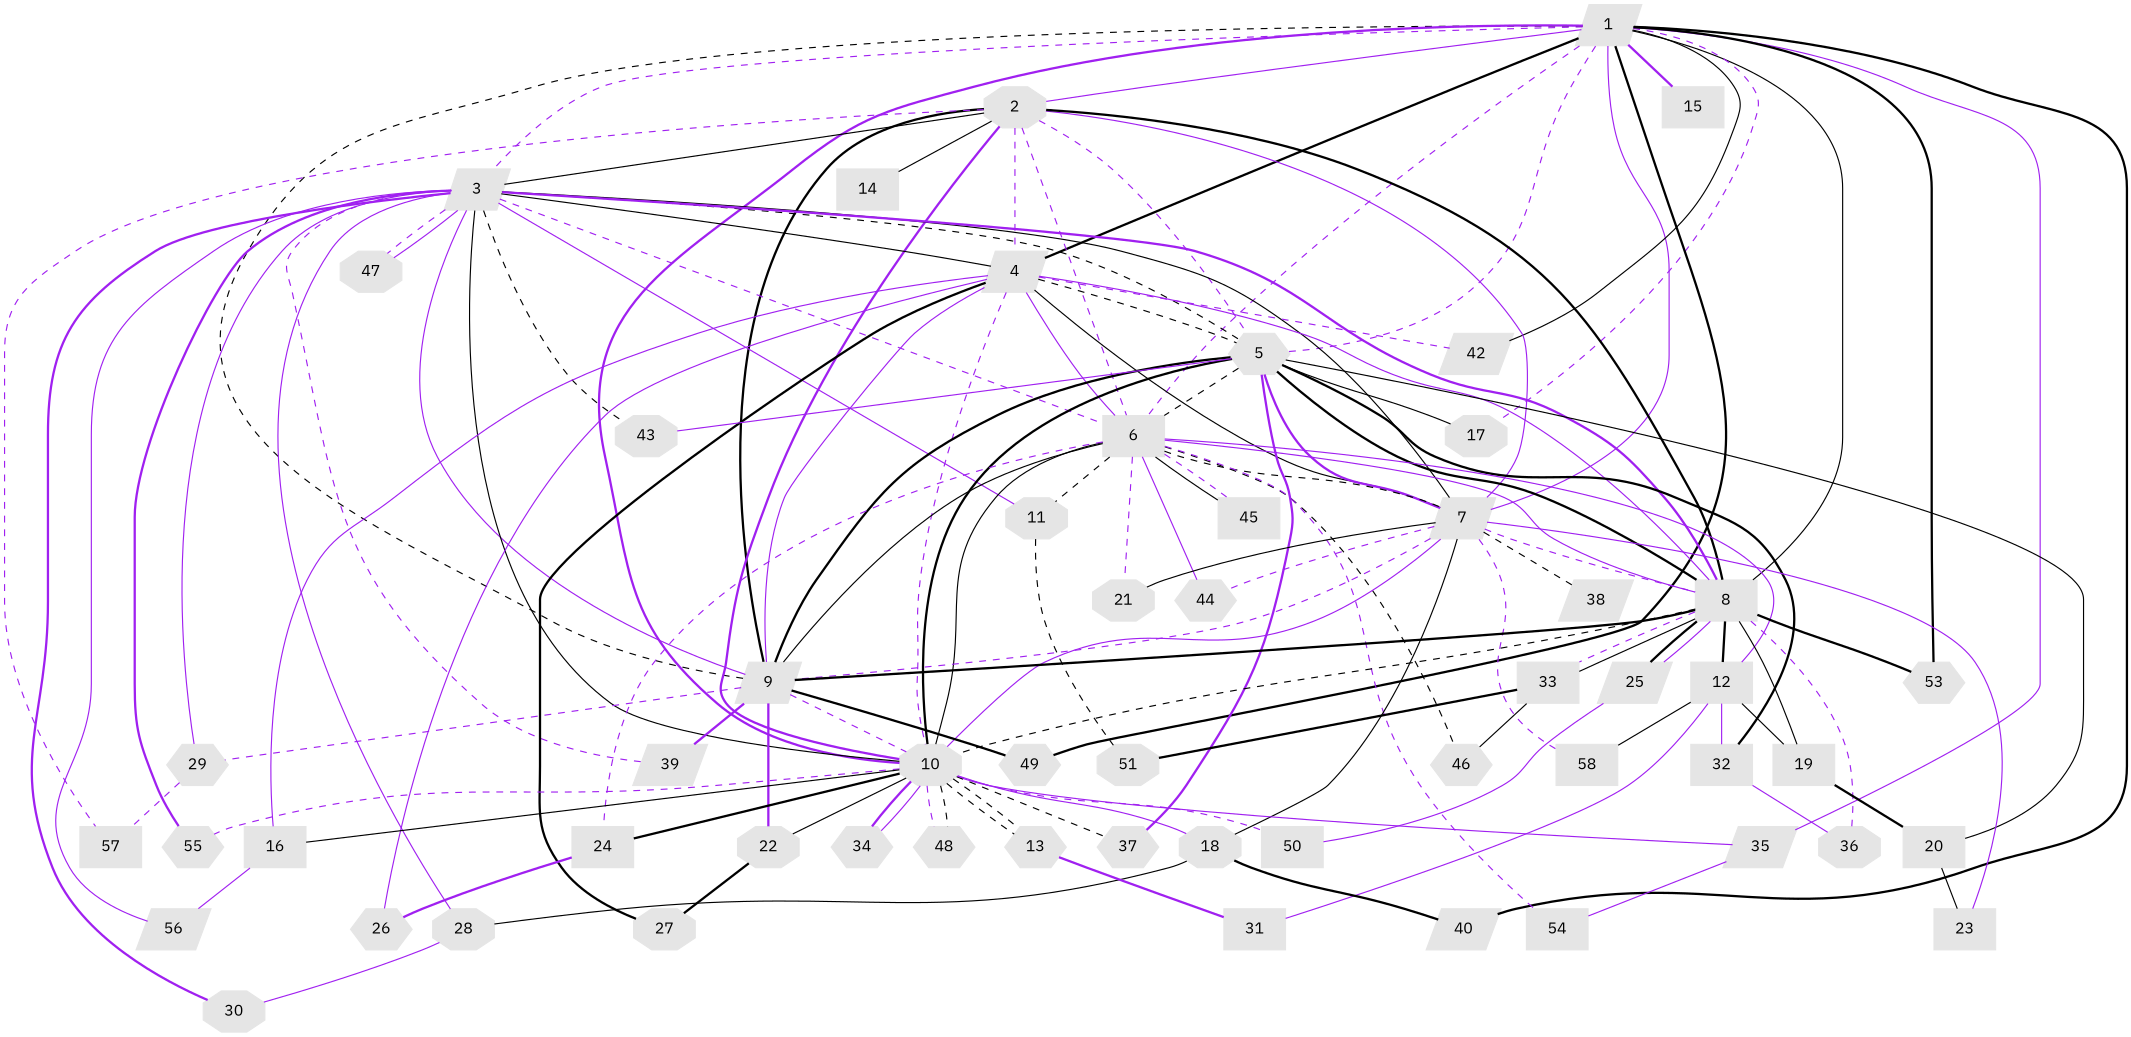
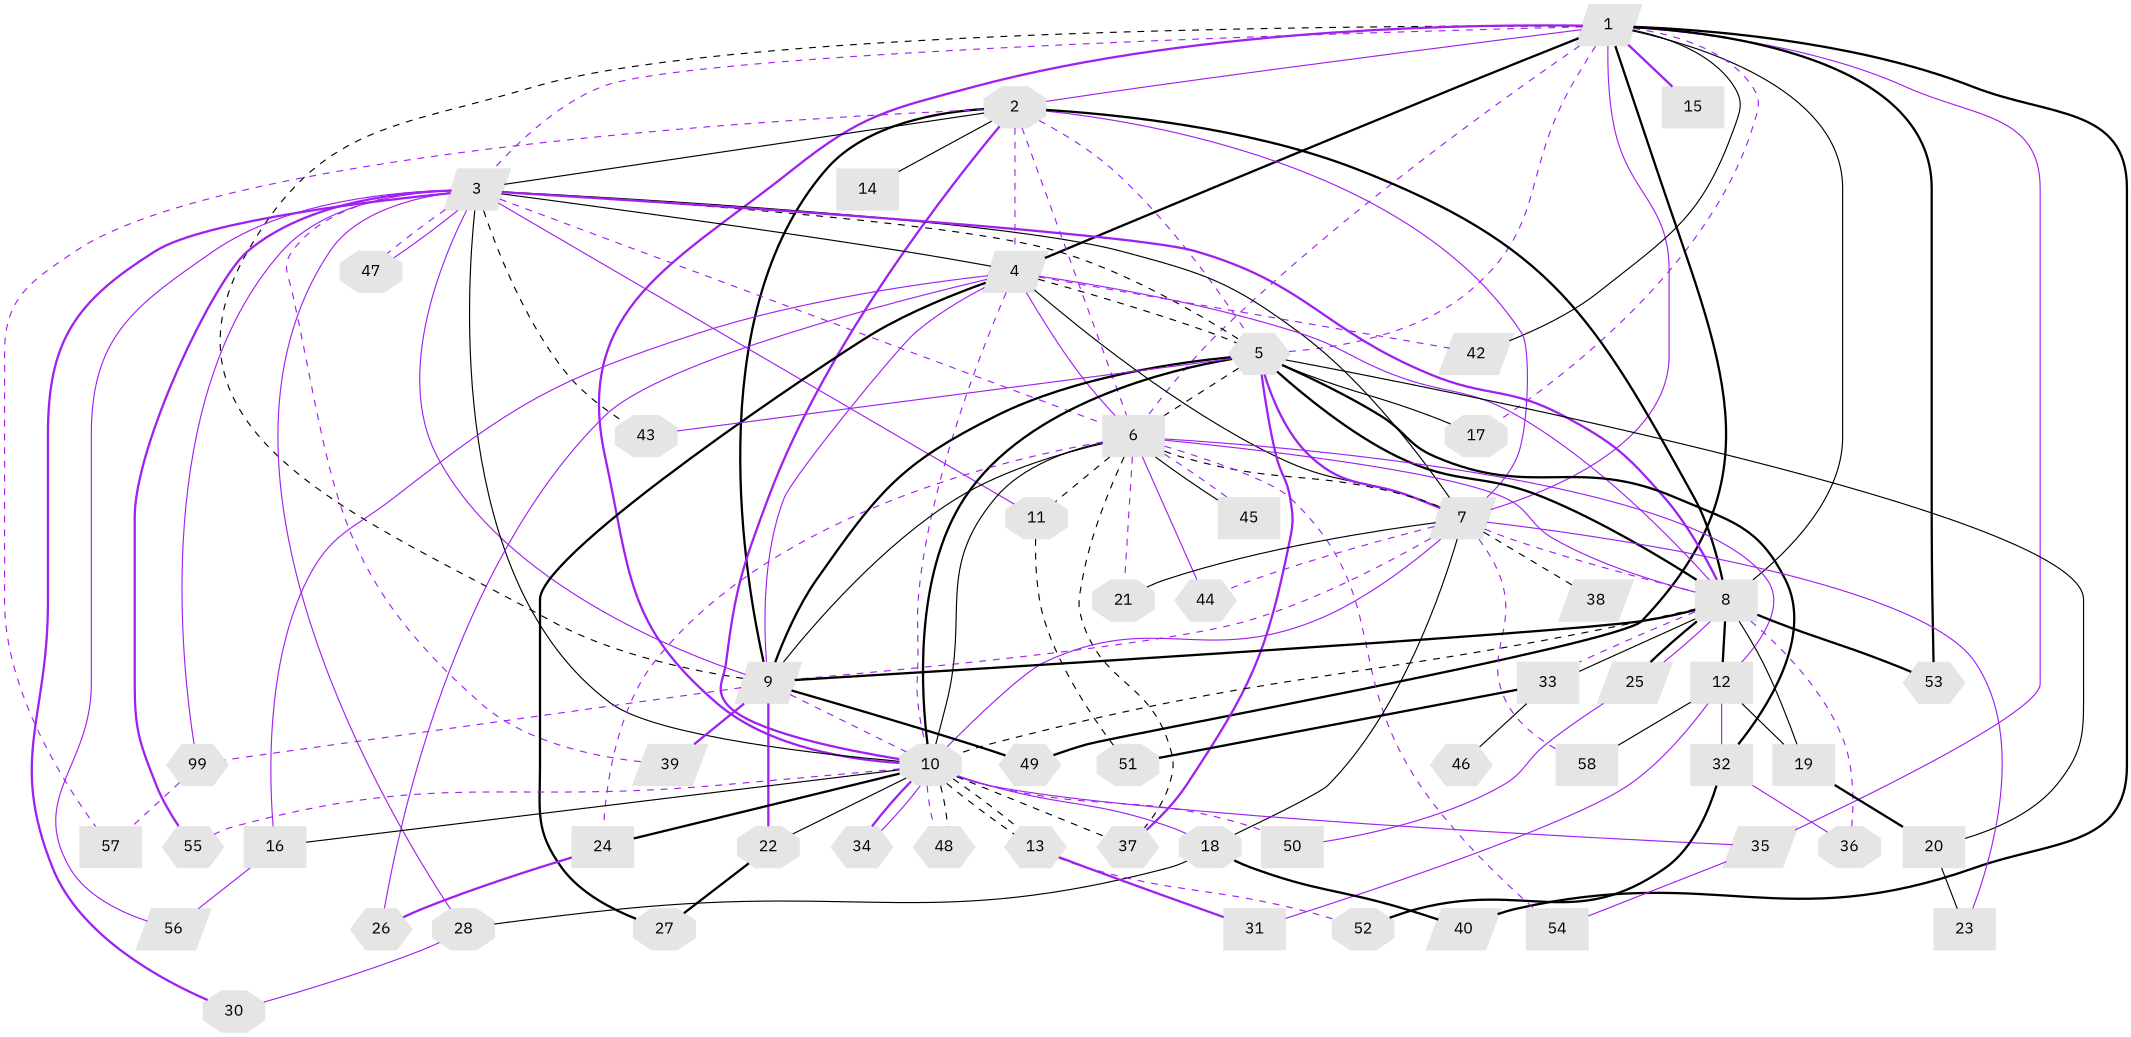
(1353, 565) -> (1088, 635)
(198, 765) -> (198, 765)
none -> (1363, 929)
